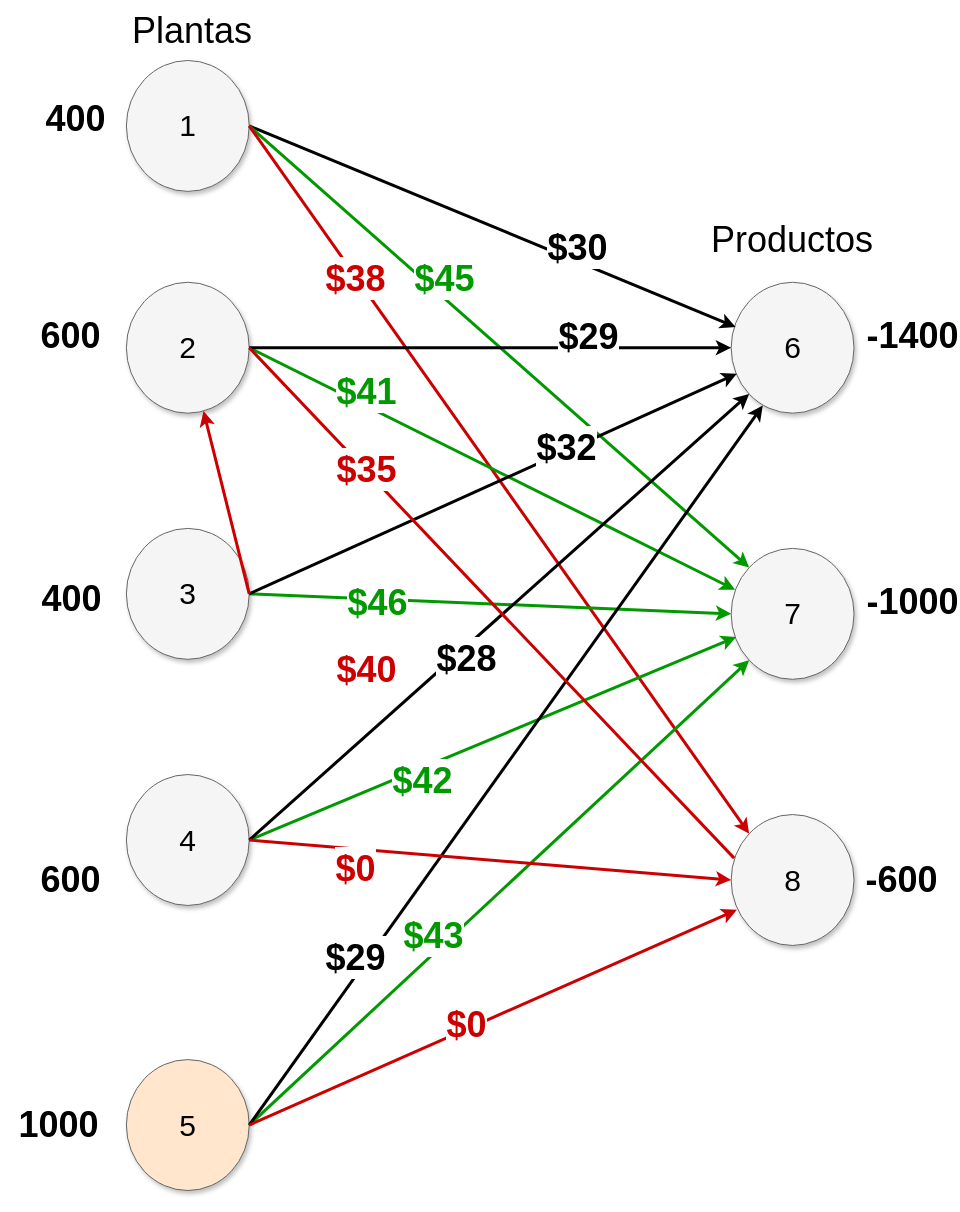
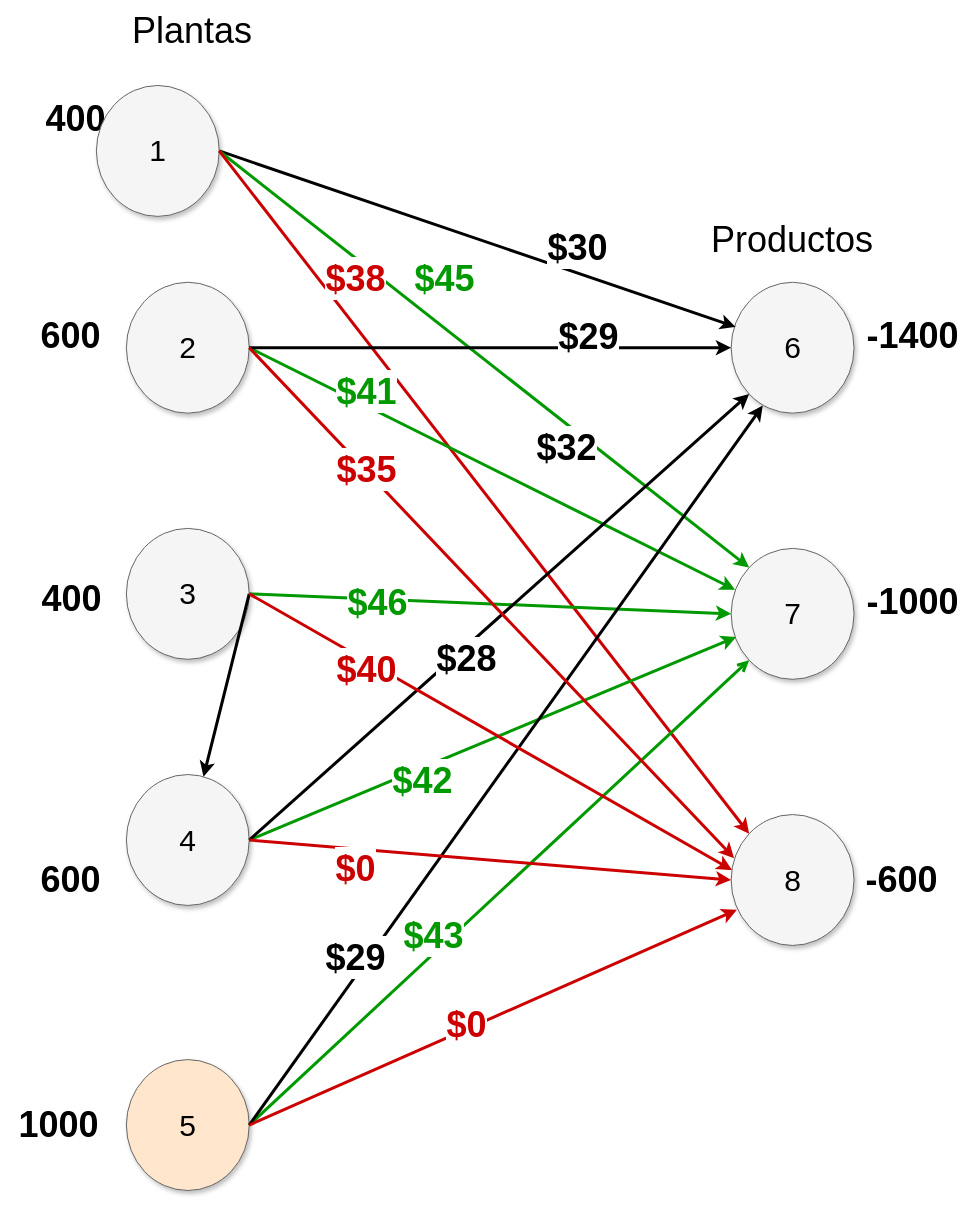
(188, 126) -> (158, 151)
(227, 506) -> (559, 771)
(394, 528) -> (228, 680)
(740, 668) -> (741, 668)
(729, 853) -> (726, 849)
